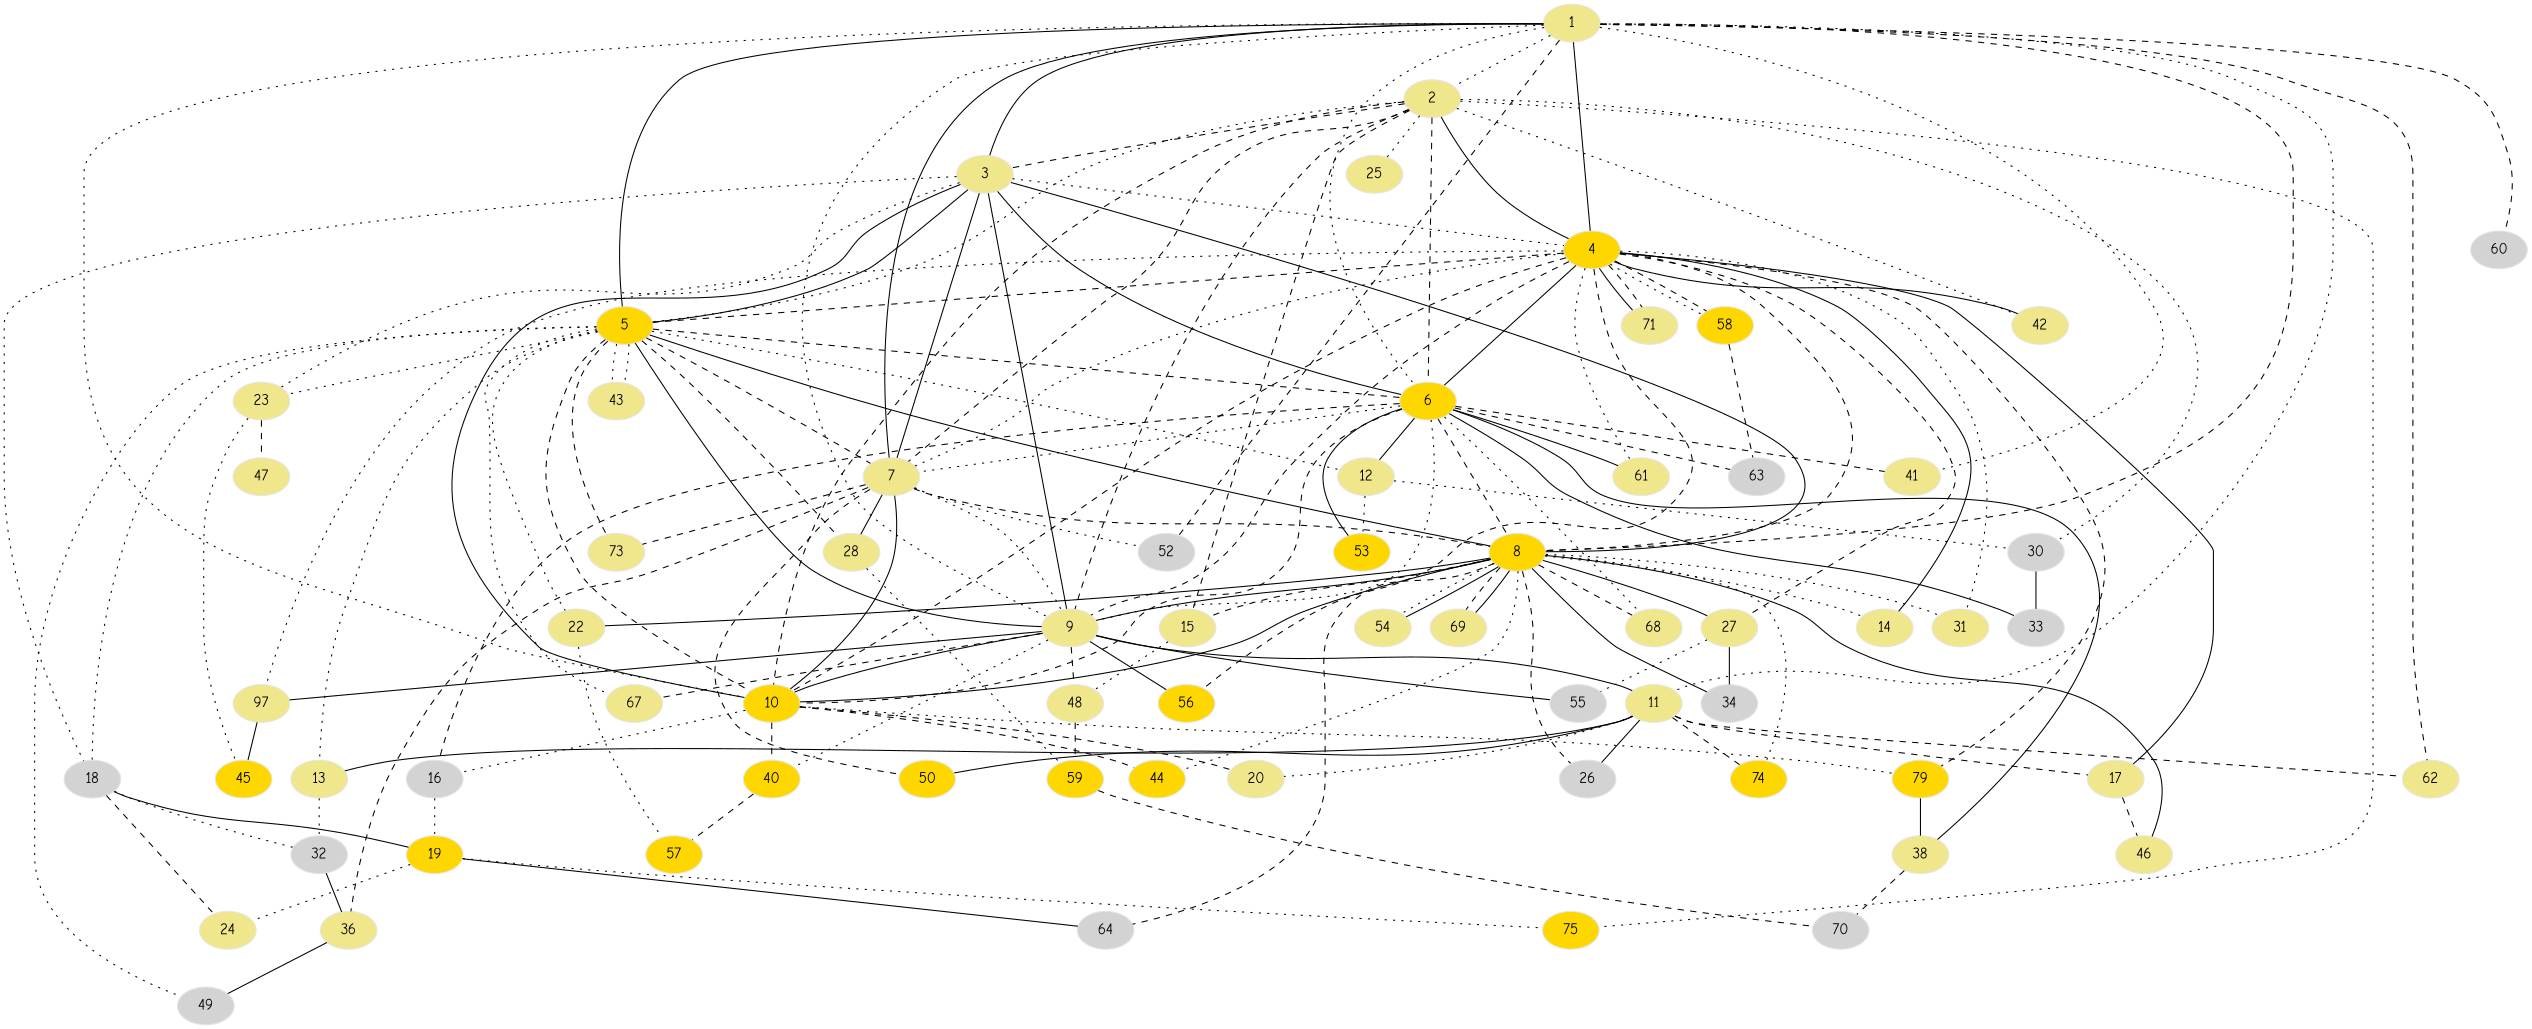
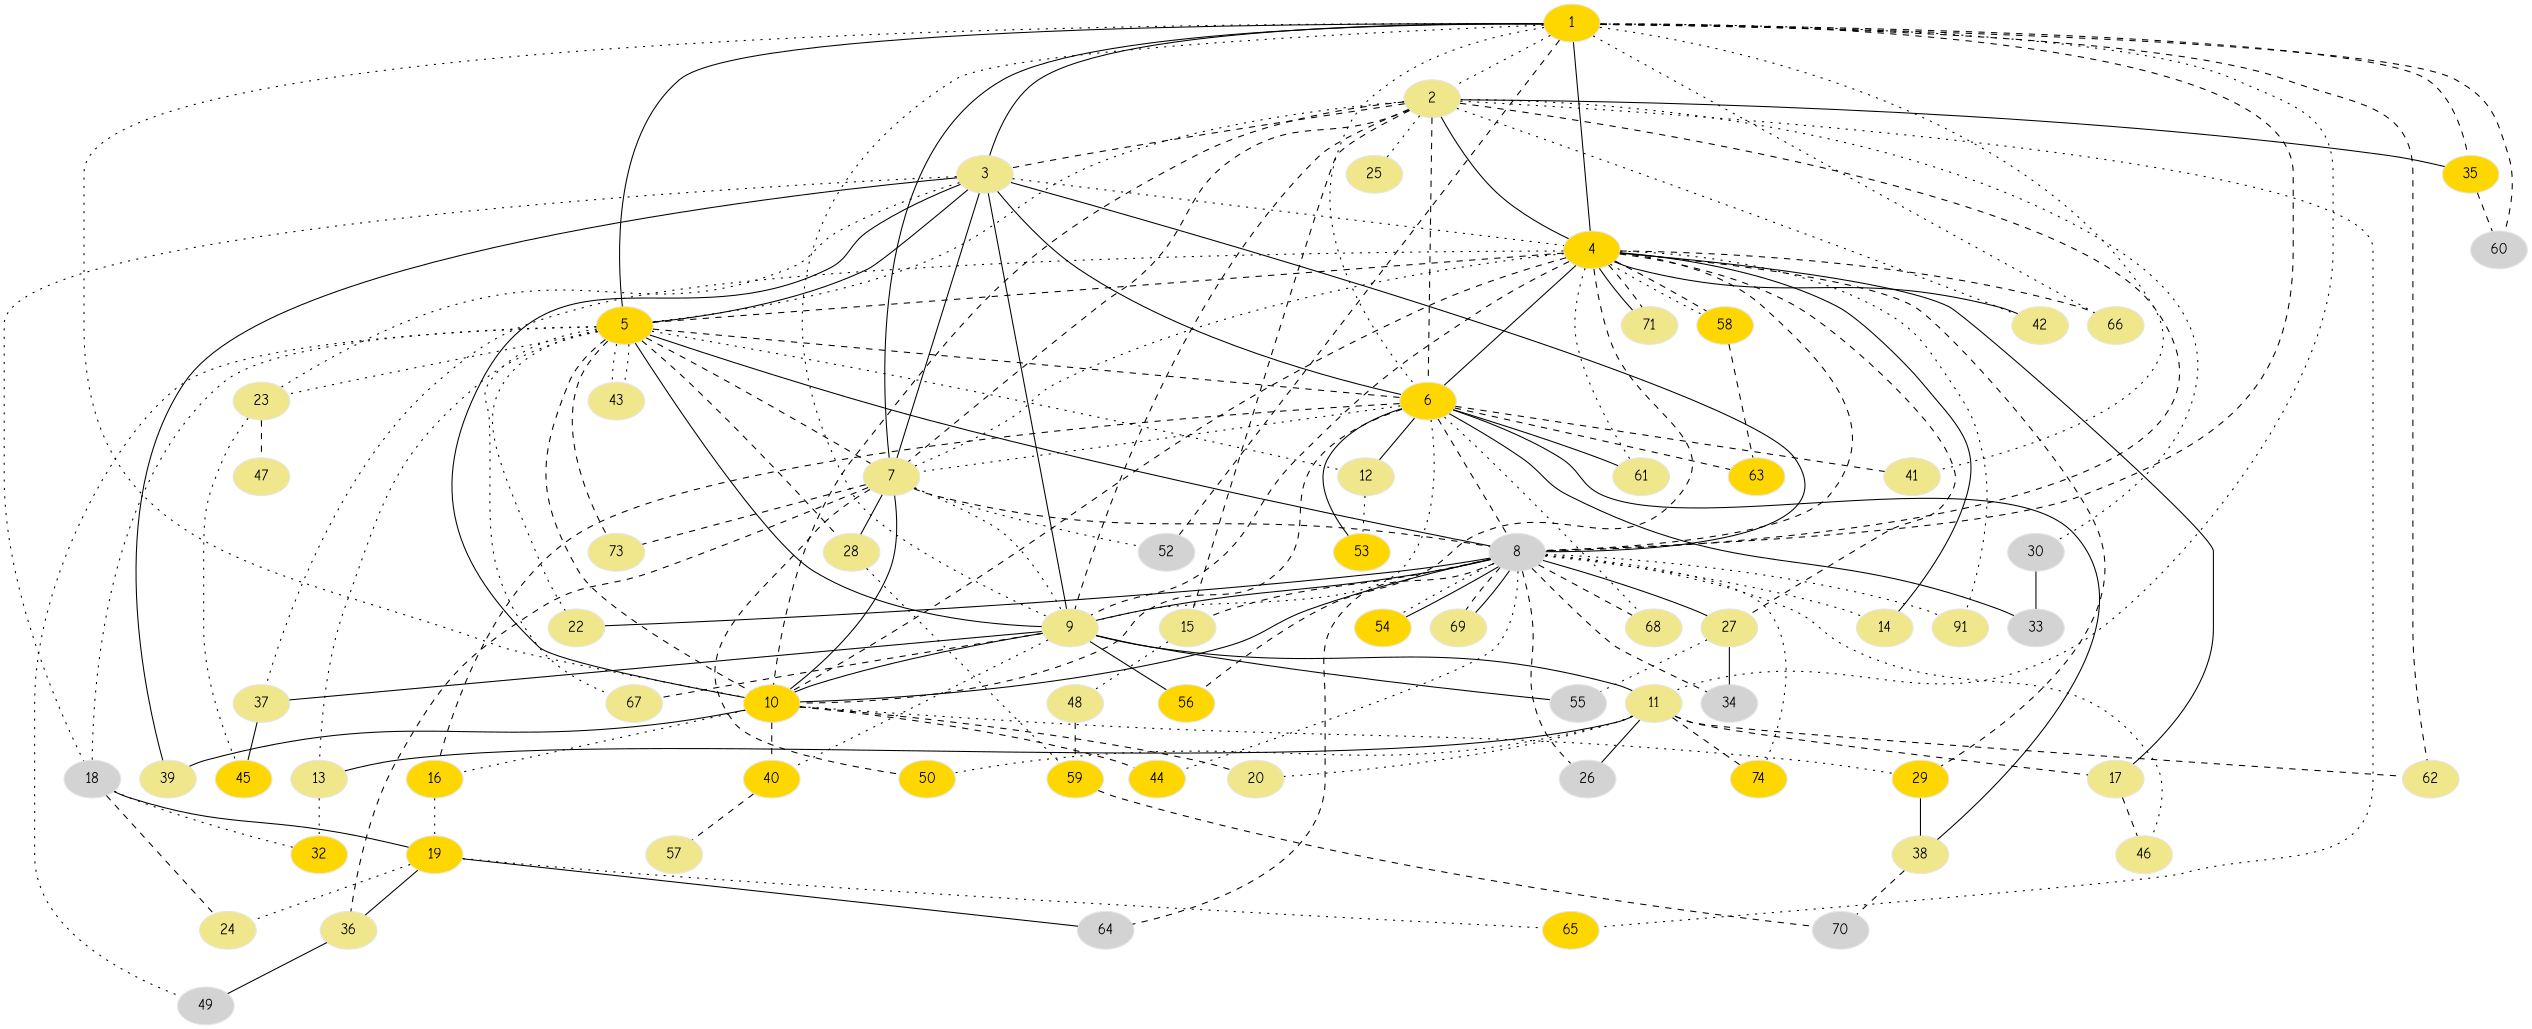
(1572, 23) -> (1572, 23)
none -> (2471, 174)
none -> (2116, 325)
none -> (2171, 355)
(1757, 477) -> (1757, 477)
(1701, 515) -> none
(1517, 552) -> (1517, 552)
(1383, 628) -> (1383, 628)
(1960, 628) -> (1960, 628)
(1611, 643) -> (1611, 643)
(1892, 665) -> (1892, 665)
(1073, 669) -> none
(261, 703) -> (261, 703)
(1380, 755) -> (1380, 755)
(612, 757) -> none
none -> (168, 779)
(435, 779) -> (435, 779)
(1920, 779) -> (1920, 779)
(319, 855) -> (319, 855)
(674, 855) -> (674, 855)
(336, 898) -> (391, 893)
(1571, 930) -> (1571, 930)
